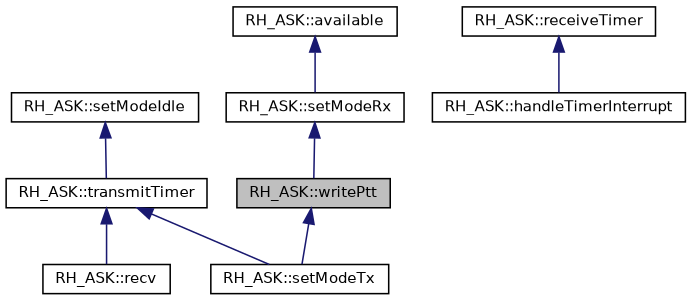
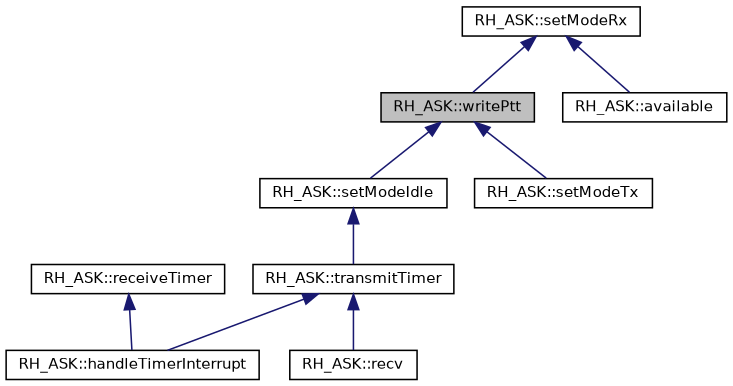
(315, 72) -> (604, 69)
none -> (400, 155)
(210, 239) -> (236, 325)
